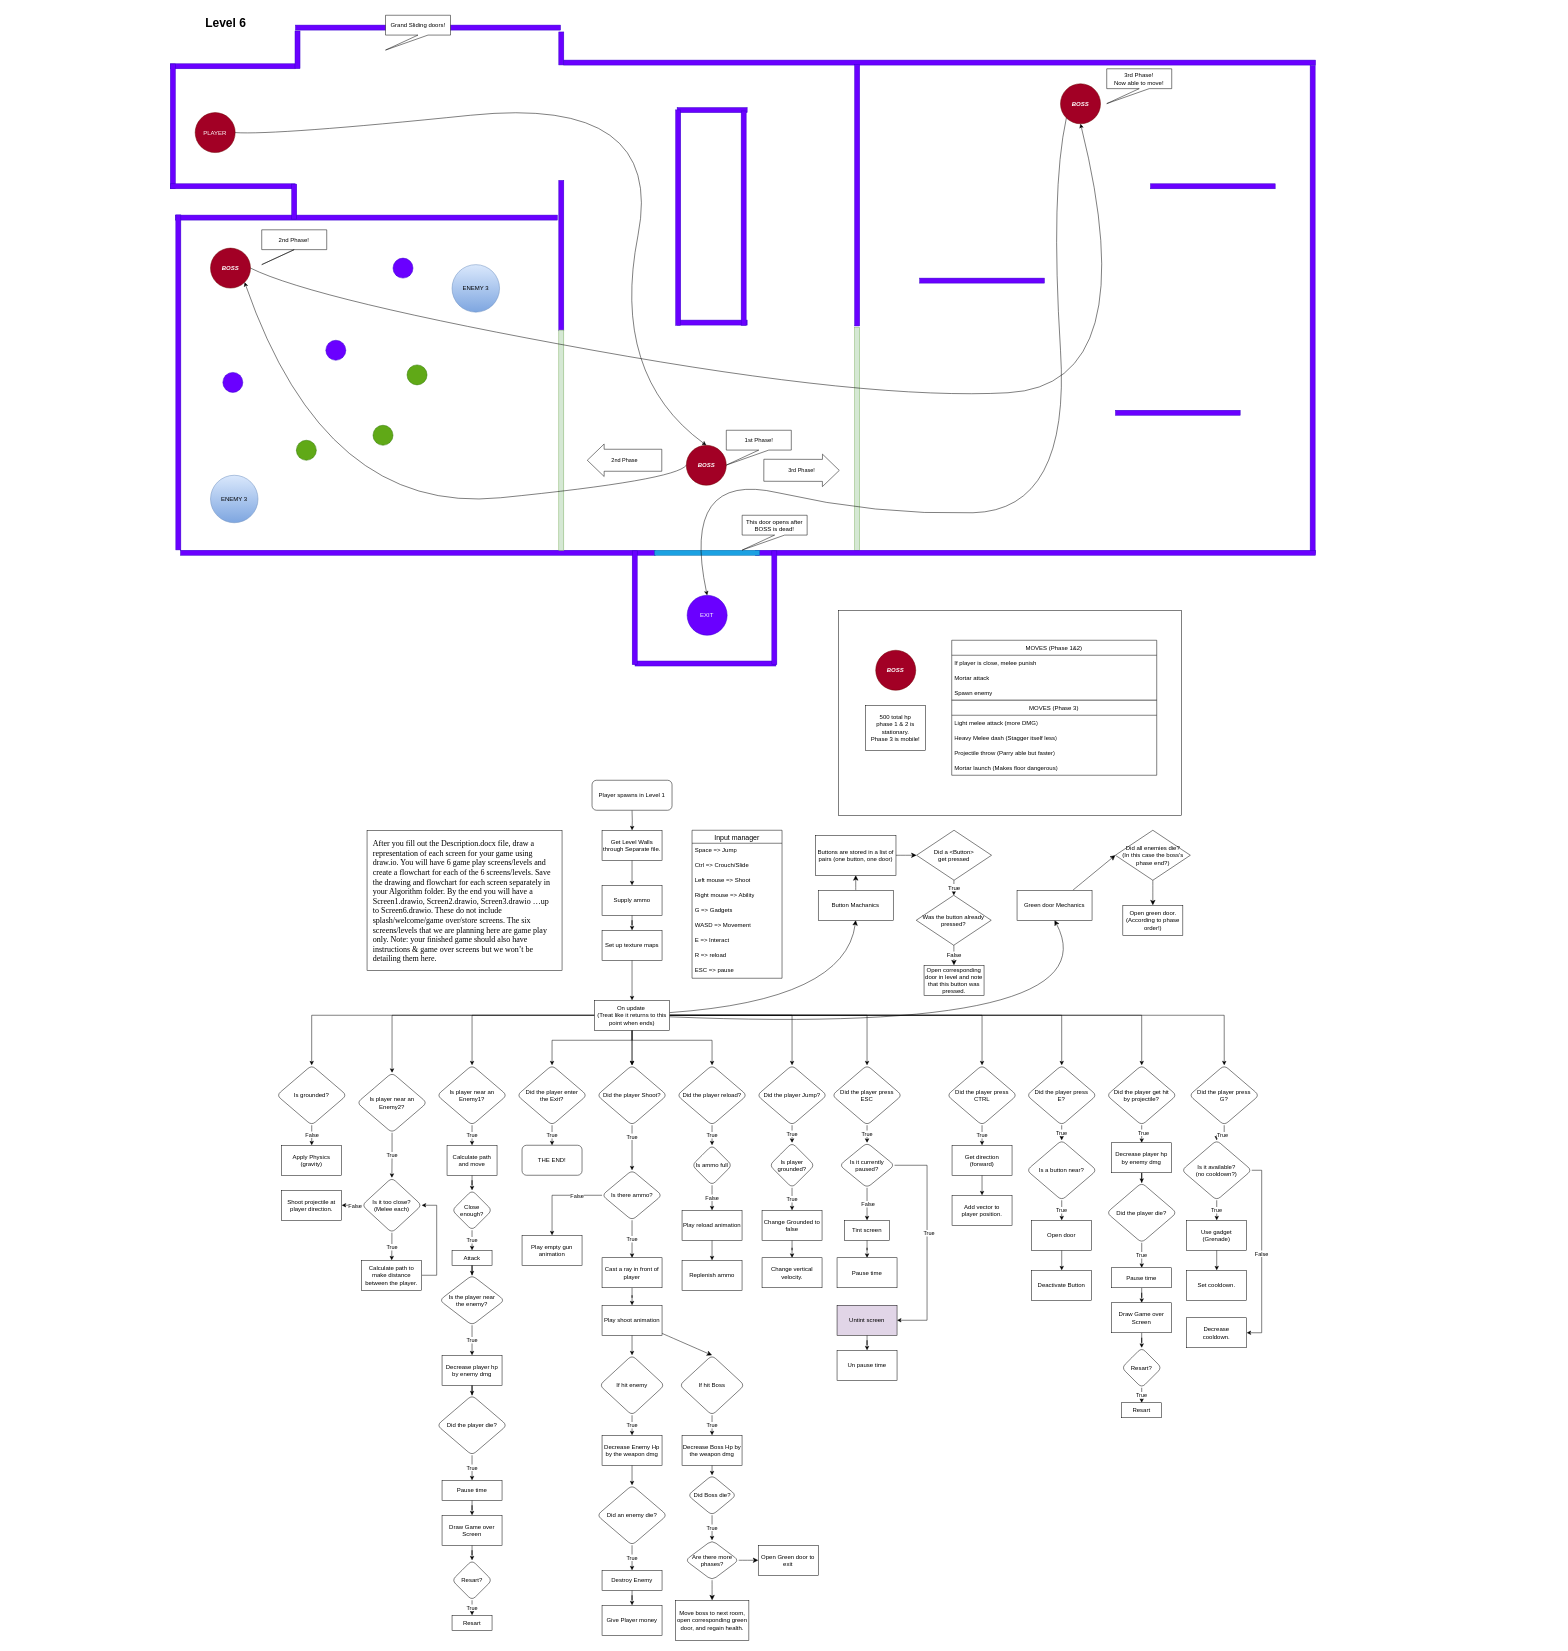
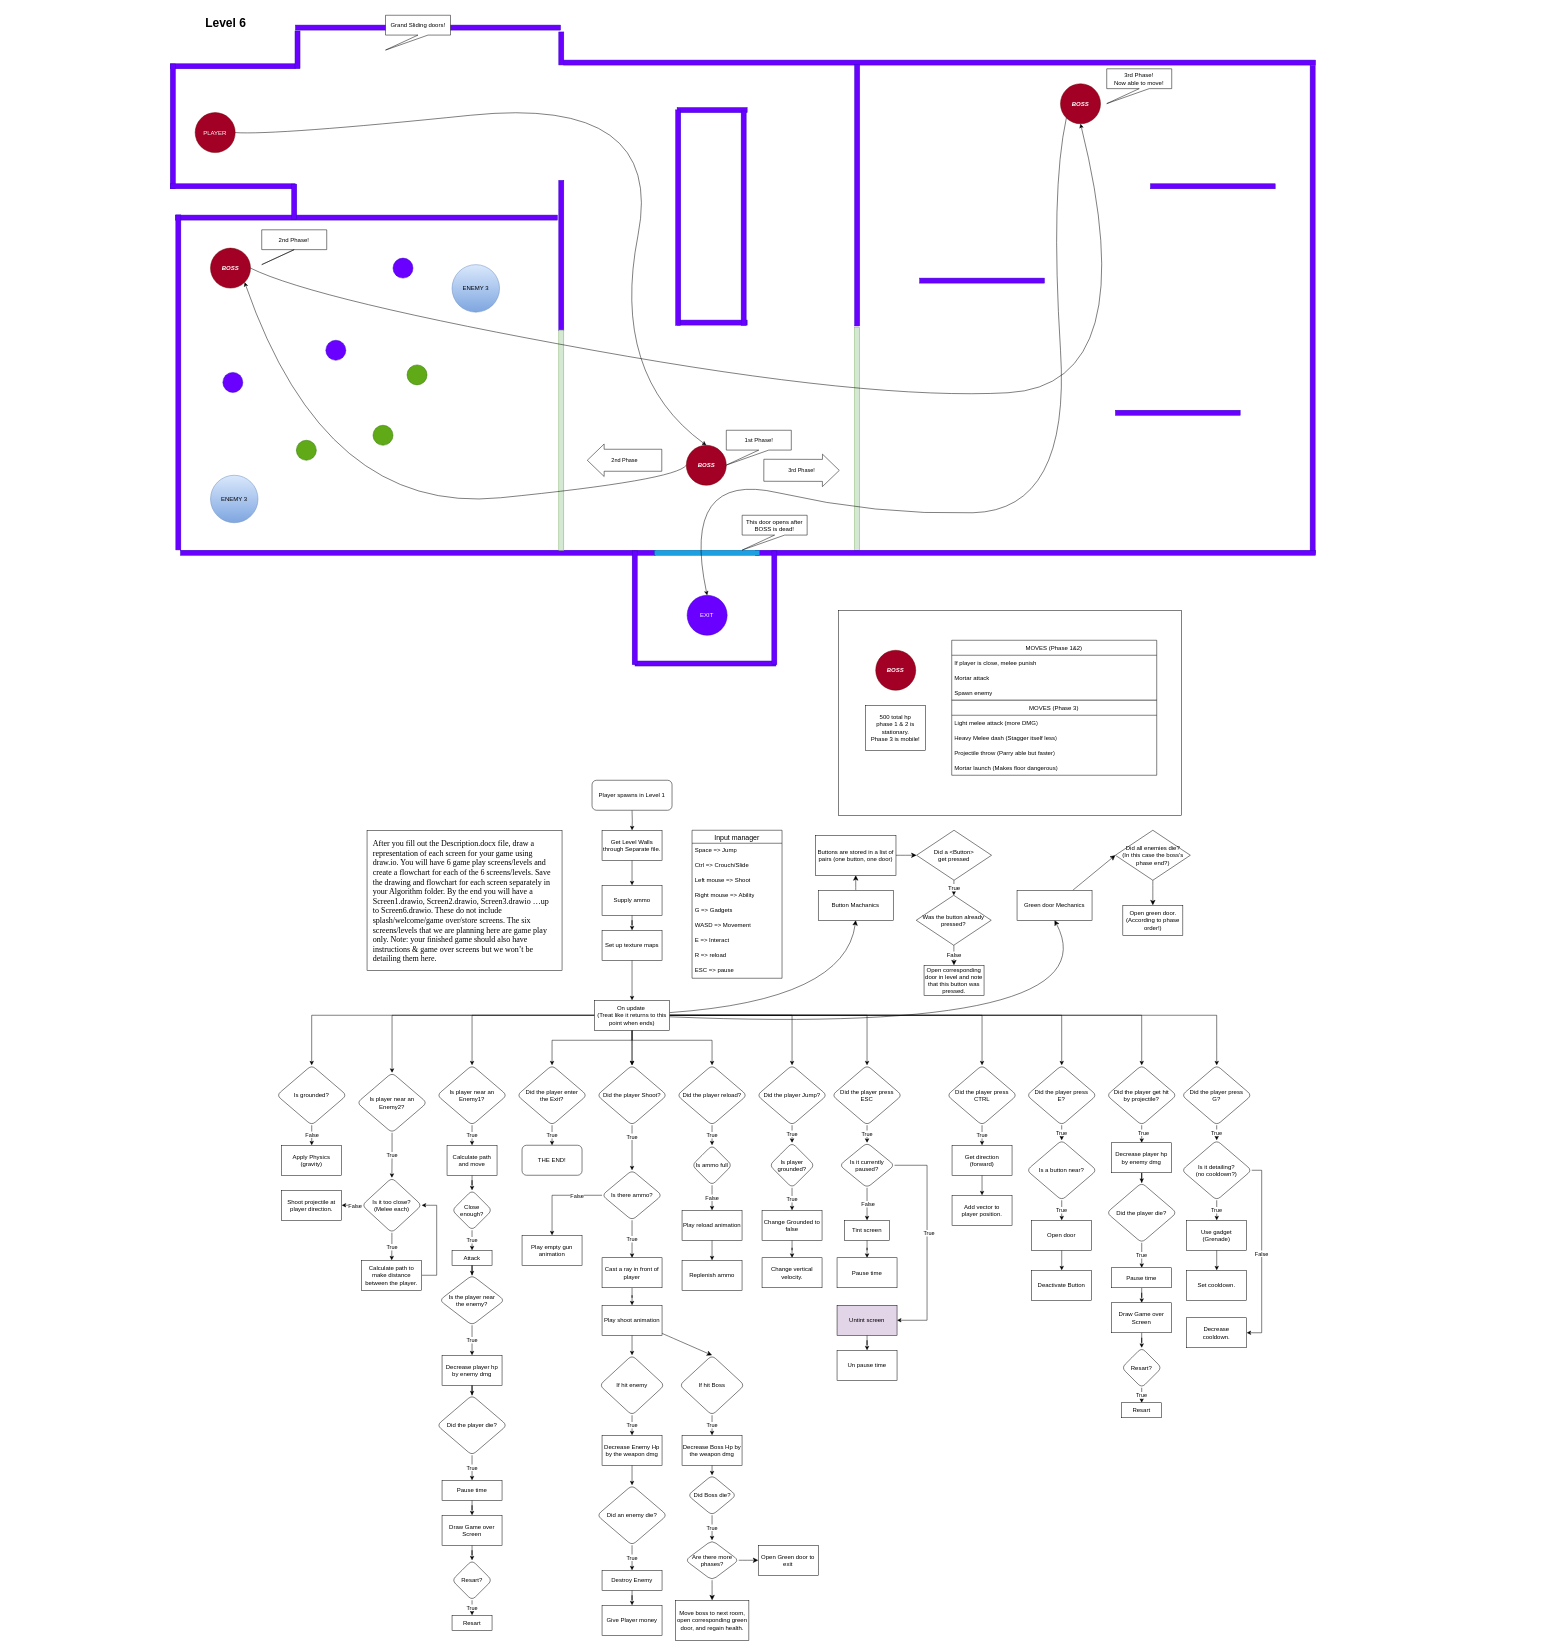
(1224, 1095) -> (1216, 1095)
(1216, 1170) -> (1216, 1170)
